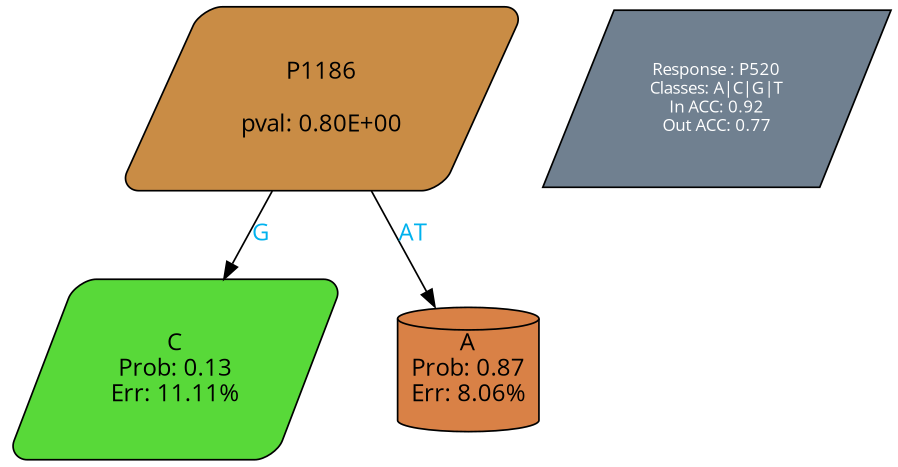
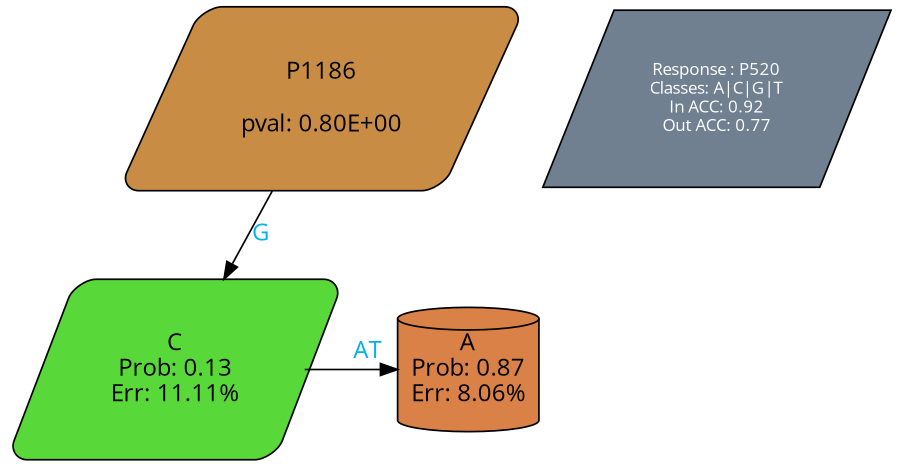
(399, 241) -> (342, 370)
